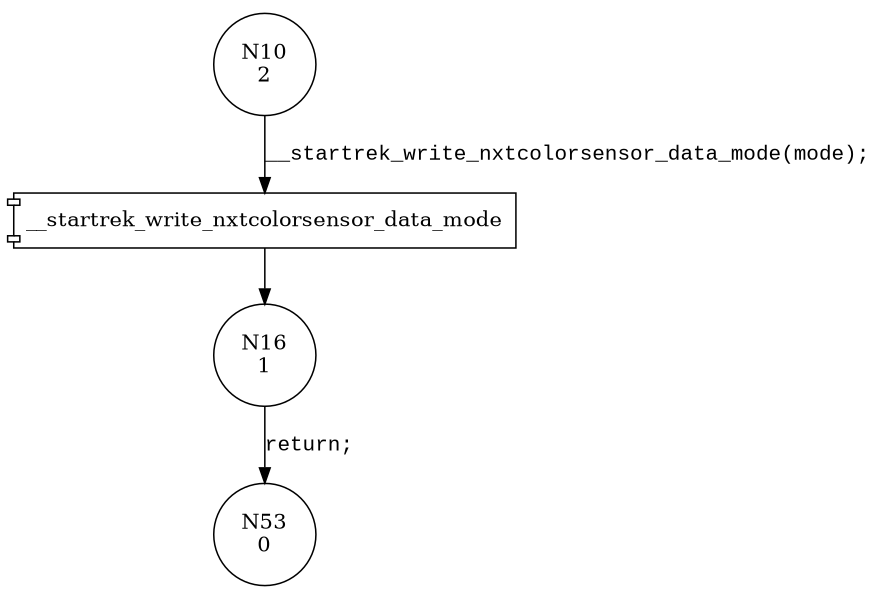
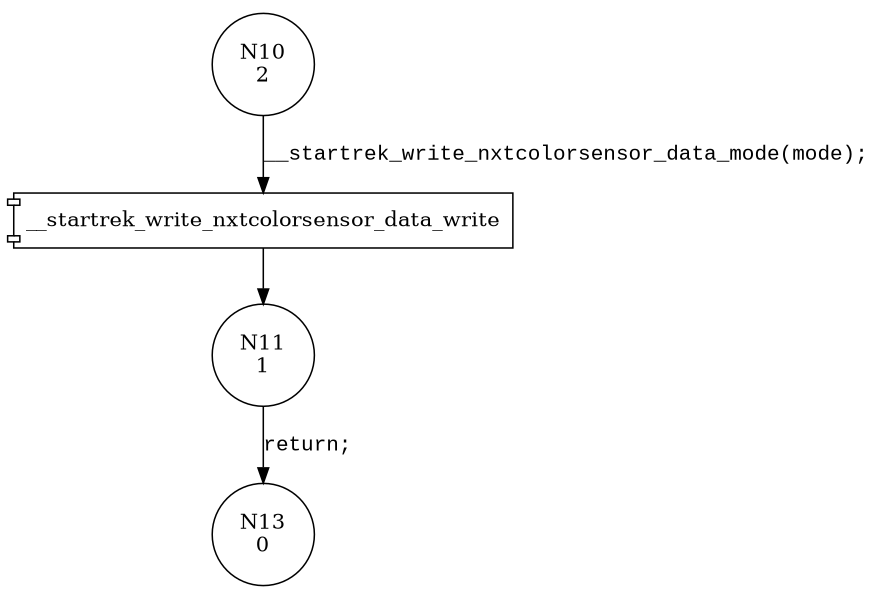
(265, 221) -> (263, 221)
(265, 355) -> (263, 355)
(265, 534) -> (263, 534)
